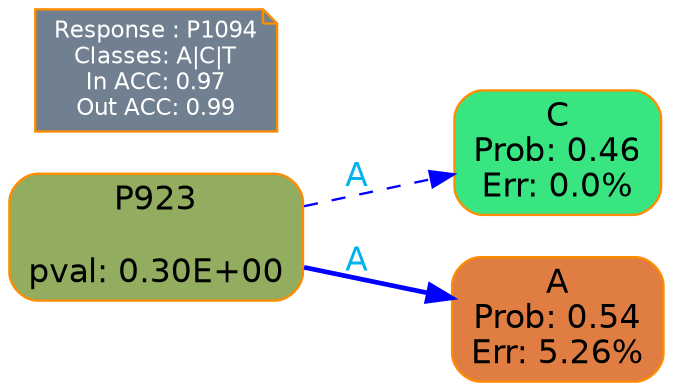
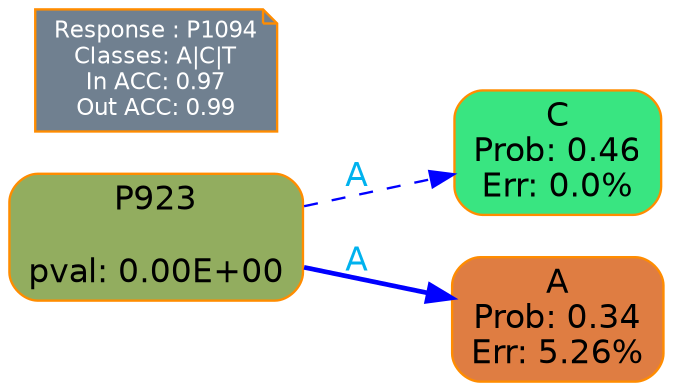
(156, 237) -> (156, 237)
(558, 319) -> (558, 319)
